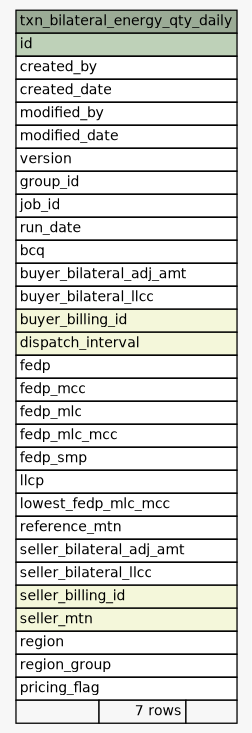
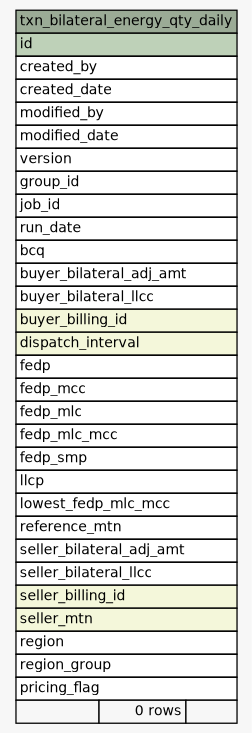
(158, 711) -> (158, 711)
